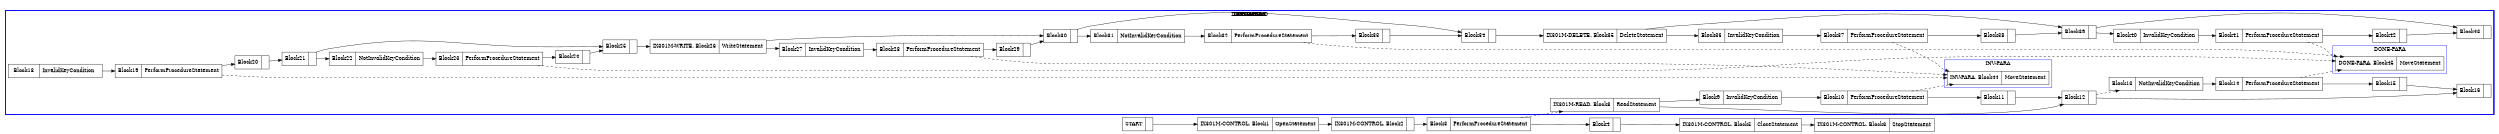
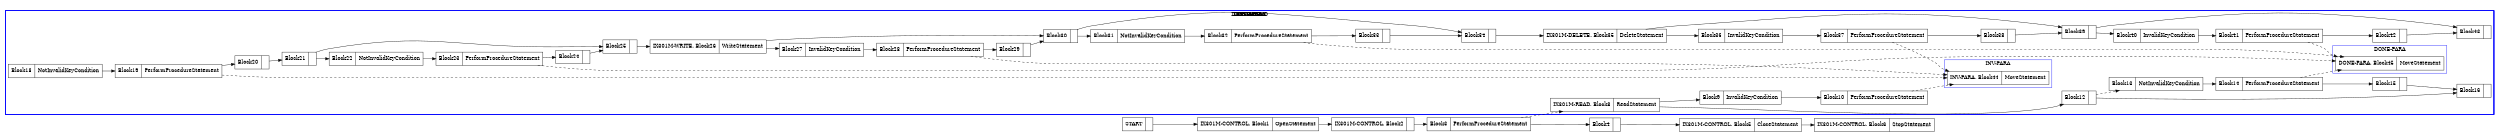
(69, 71) -> (69, 71)
(1998, 98) -> none
